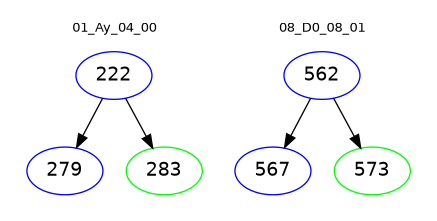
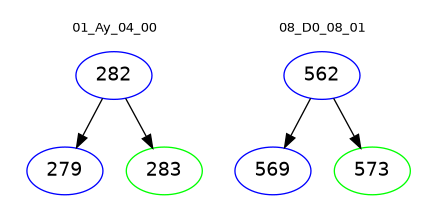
(114, 76) -> (114, 76)
(273, 171) -> (273, 171)
